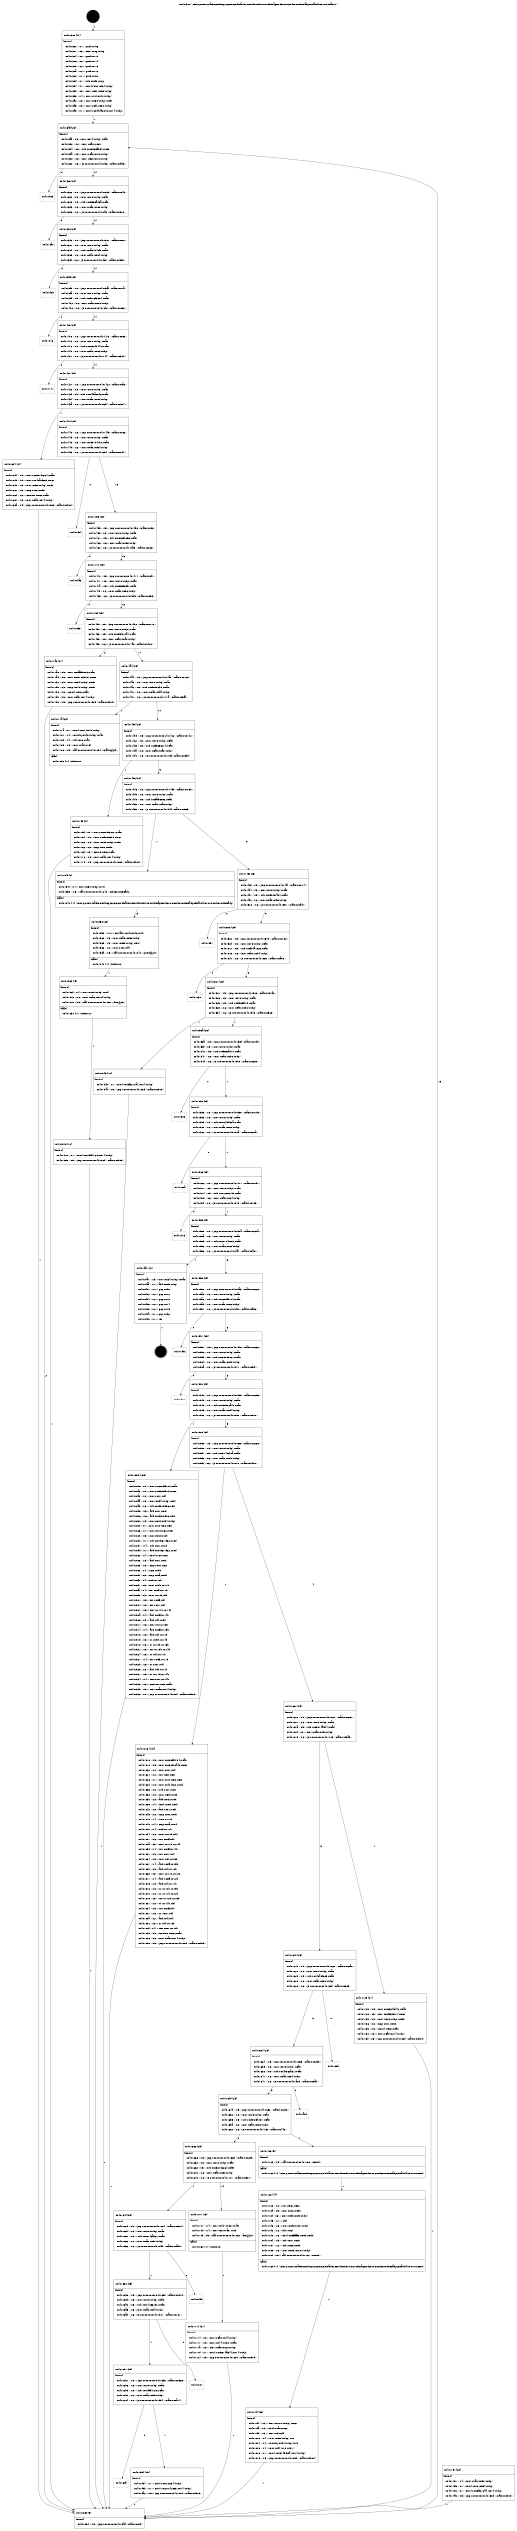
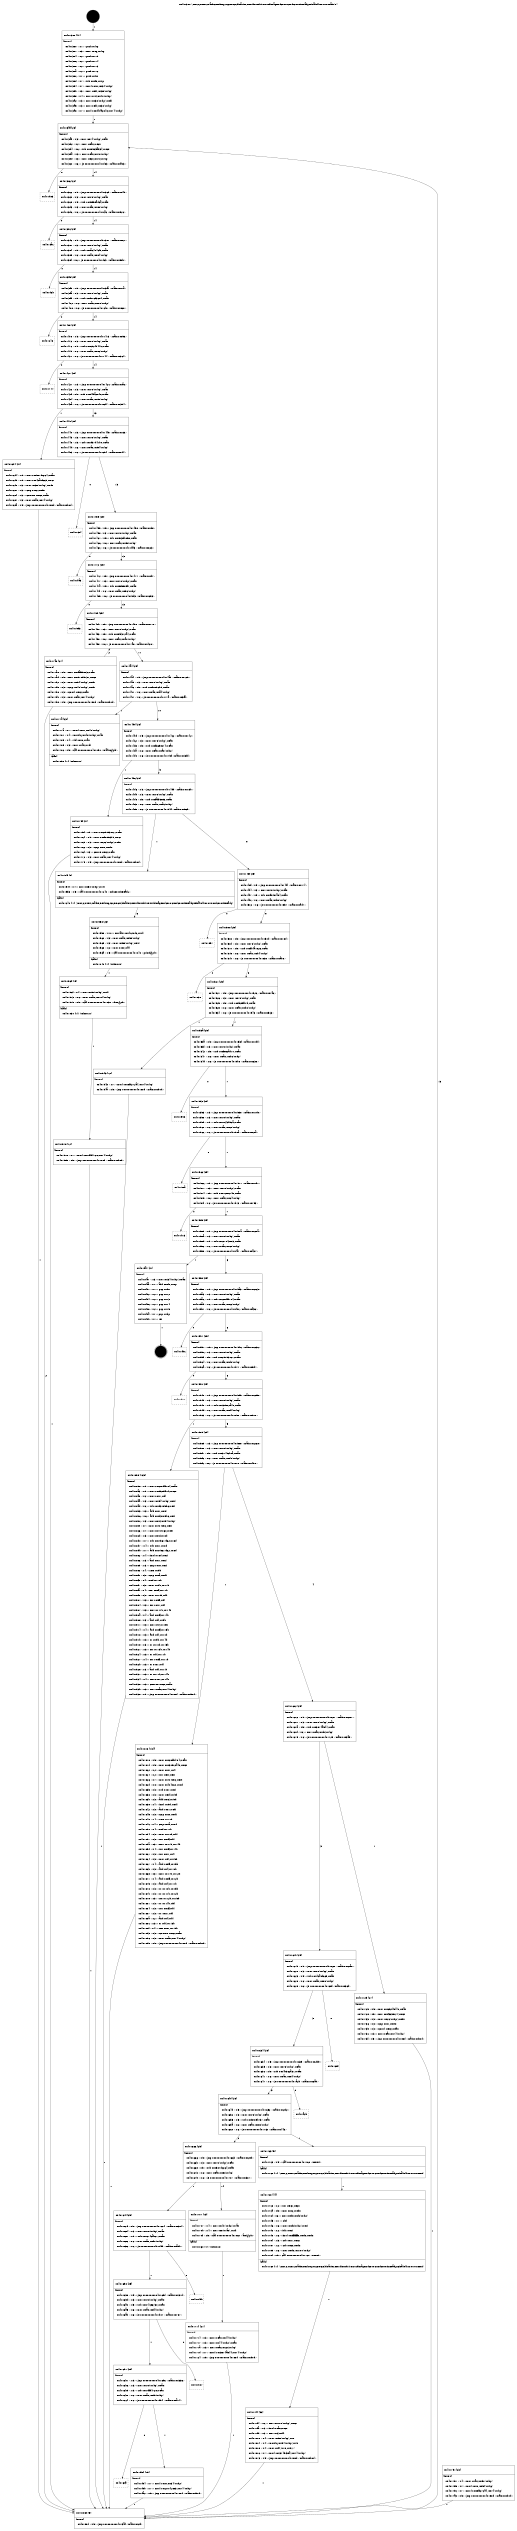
none -> (93, 412)
(103, 652) -> (107, 653)
